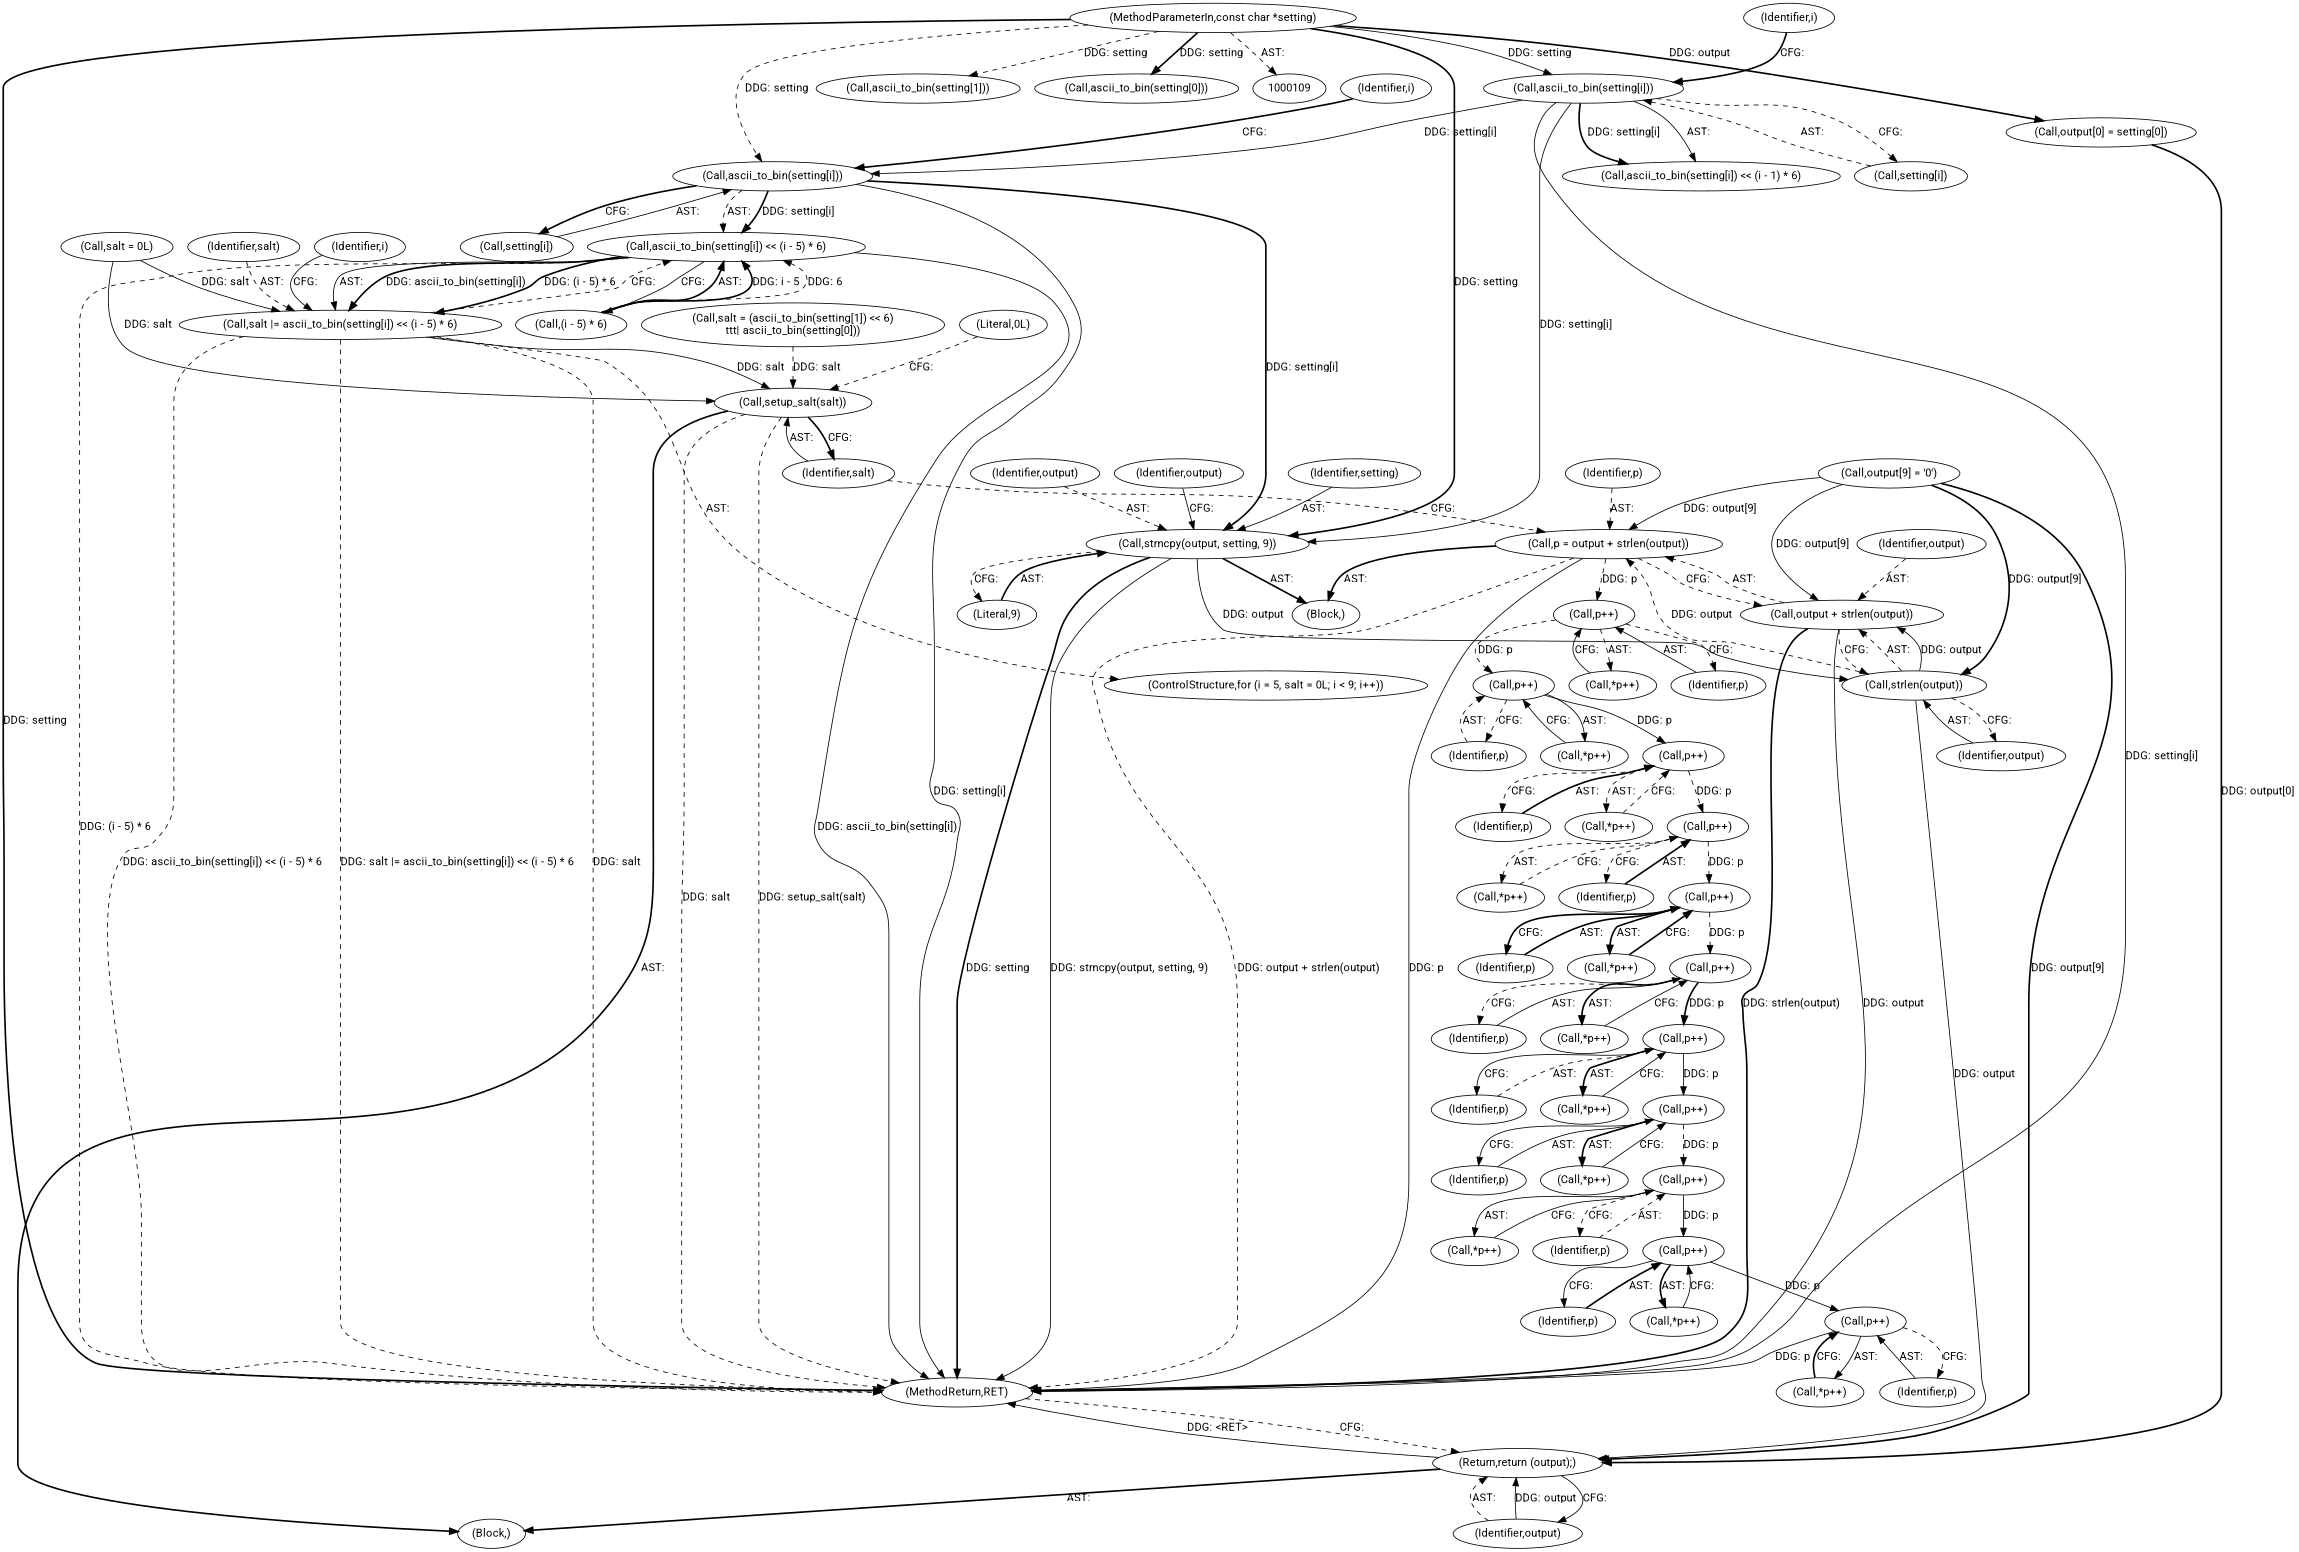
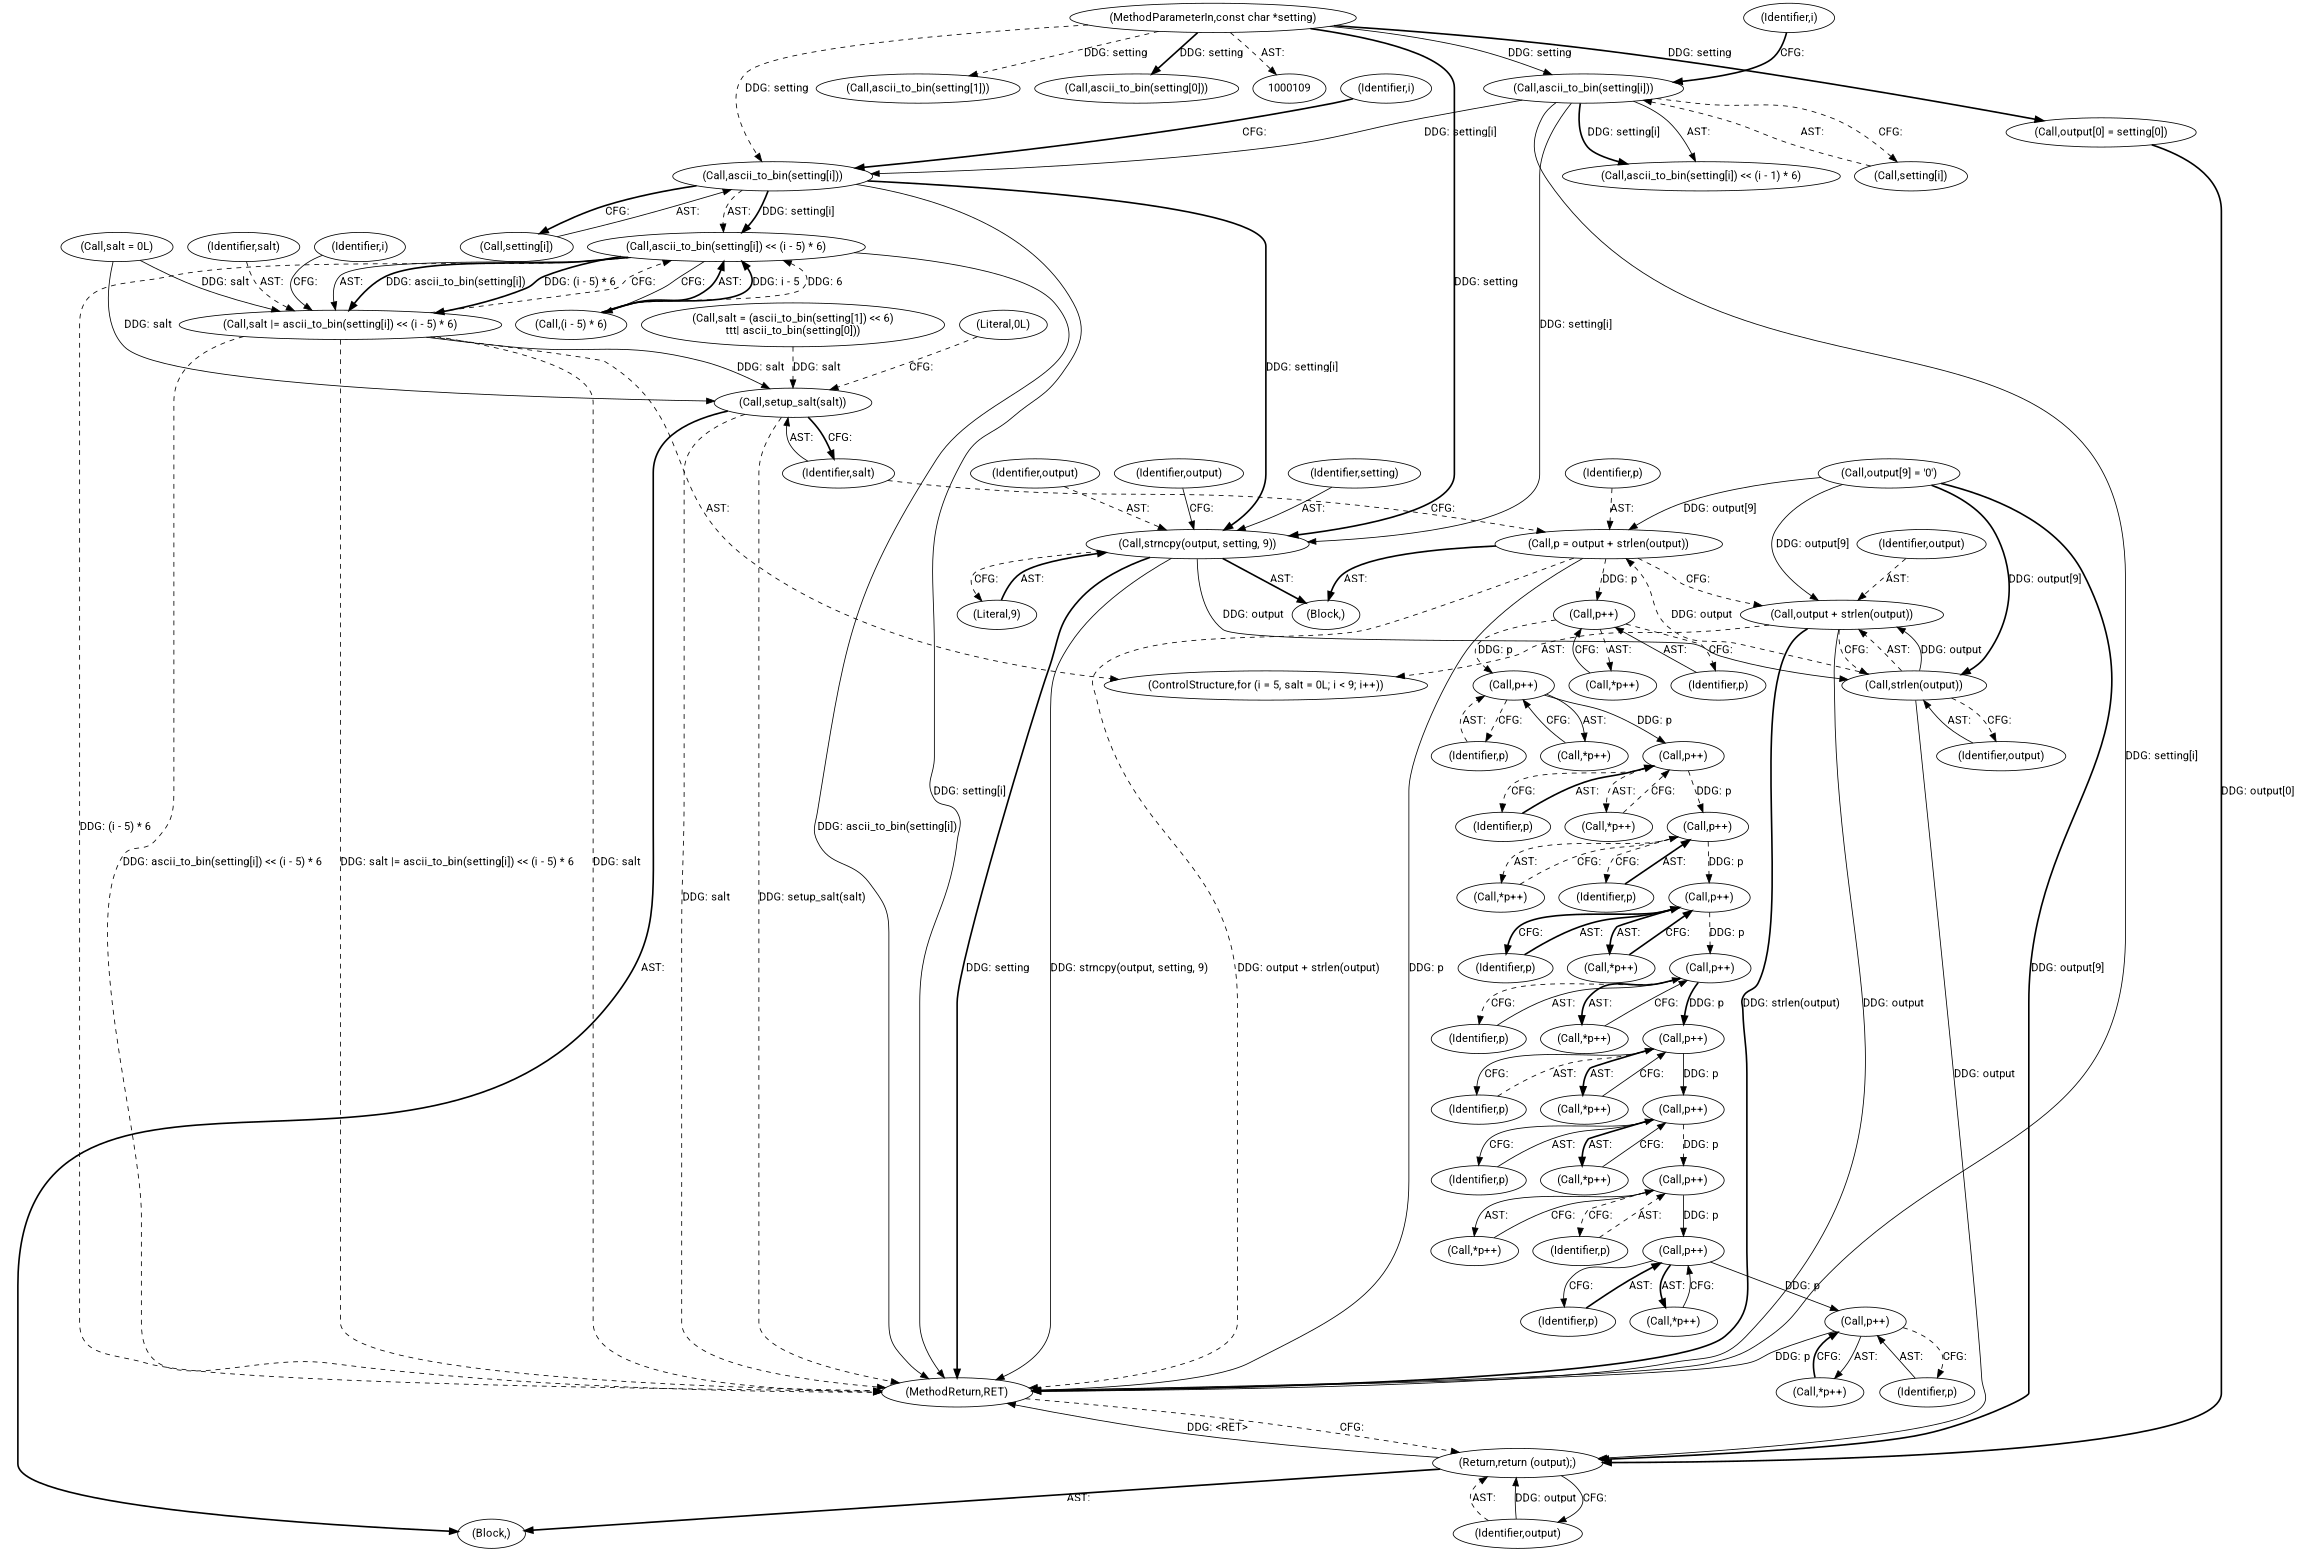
(1700, 53) -> (1700, 53)
(1728, 583) -> (1584, 636)
(3, 589) -> none
